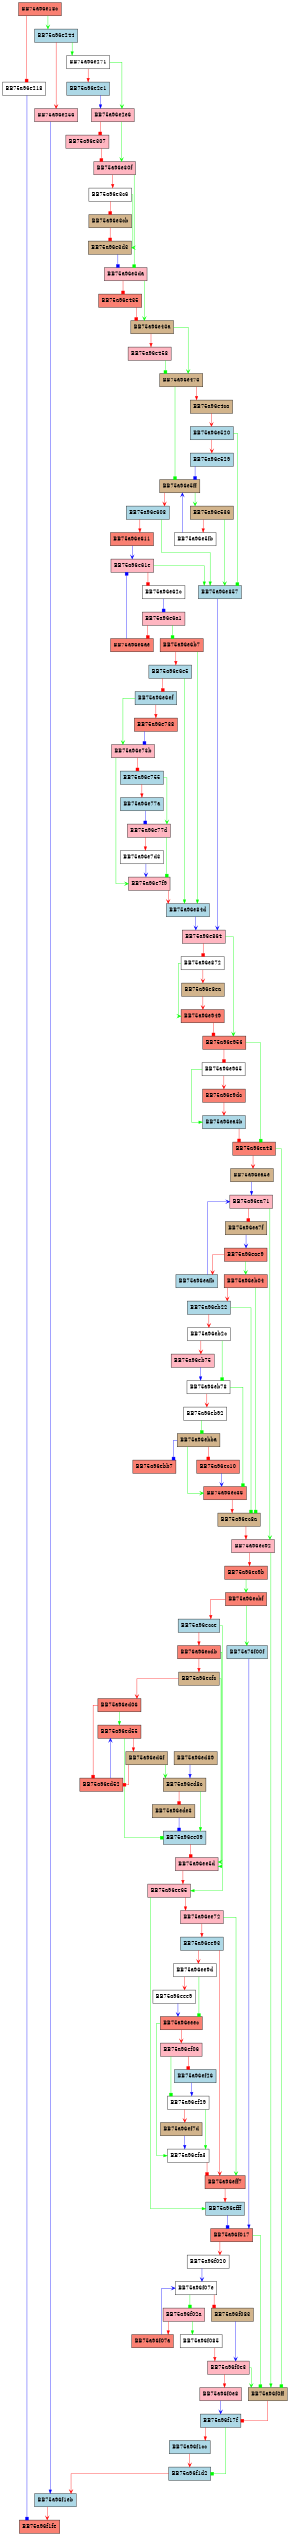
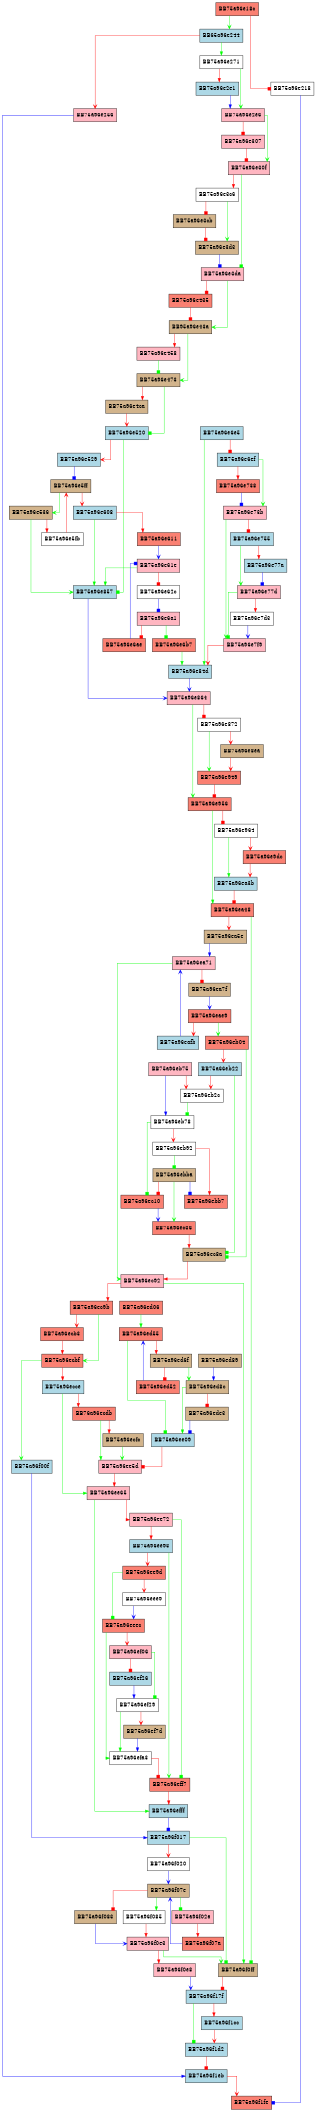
(56, 36) -> (221, 36)
(152, 327) -> (190, 327)
(175, 431) -> (164, 416)
(182, 515) -> (66, 515)
(176, 657) -> none
(224, 1069) -> (236, 831)
(261, 1083) -> (213, 855)
none -> (210, 1163)
(209, 1308) -> (220, 1069)
none -> (62, 1334)
(201, 1346) -> (186, 1081)
(243, 1429) -> (147, 1155)
(247, 1652) -> (32, 1467)
(150, 1679) -> none
(93, 1737) -> none
(195, 1970) -> (144, 1573)
(236, 2038) -> (181, 1643)
(220, 2061) -> (169, 1664)
(232, 2235) -> (168, 1838)
(196, 2288) -> (168, 1891)
(192, 2326) -> (156, 1902)
(112, 2474) -> (206, 2061)
